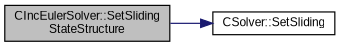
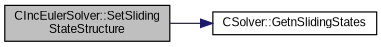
(274, 23) -> (295, 23)
